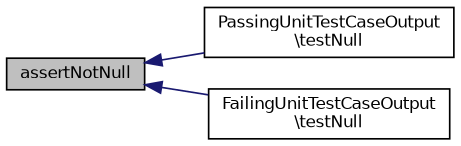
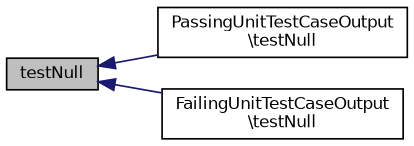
(76, 74) -> (52, 74)
